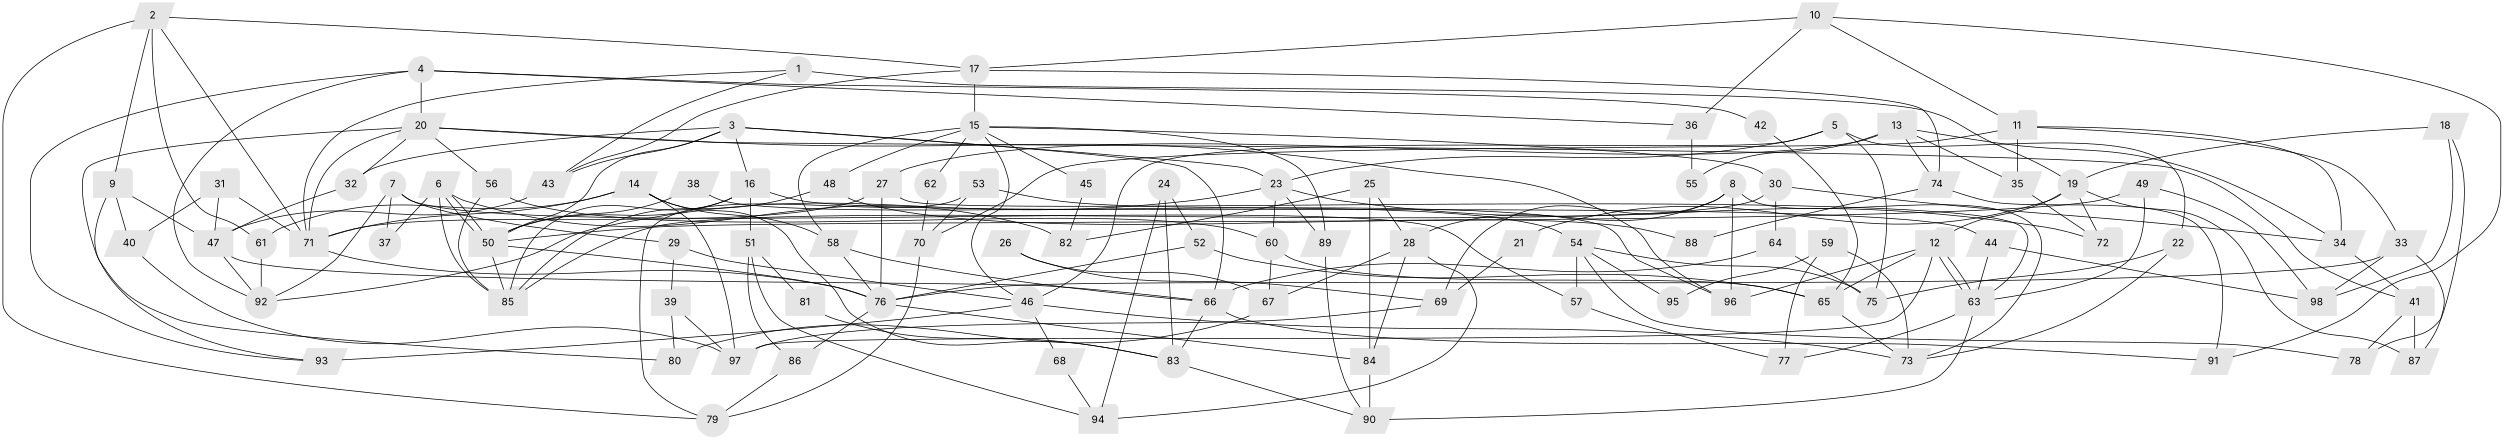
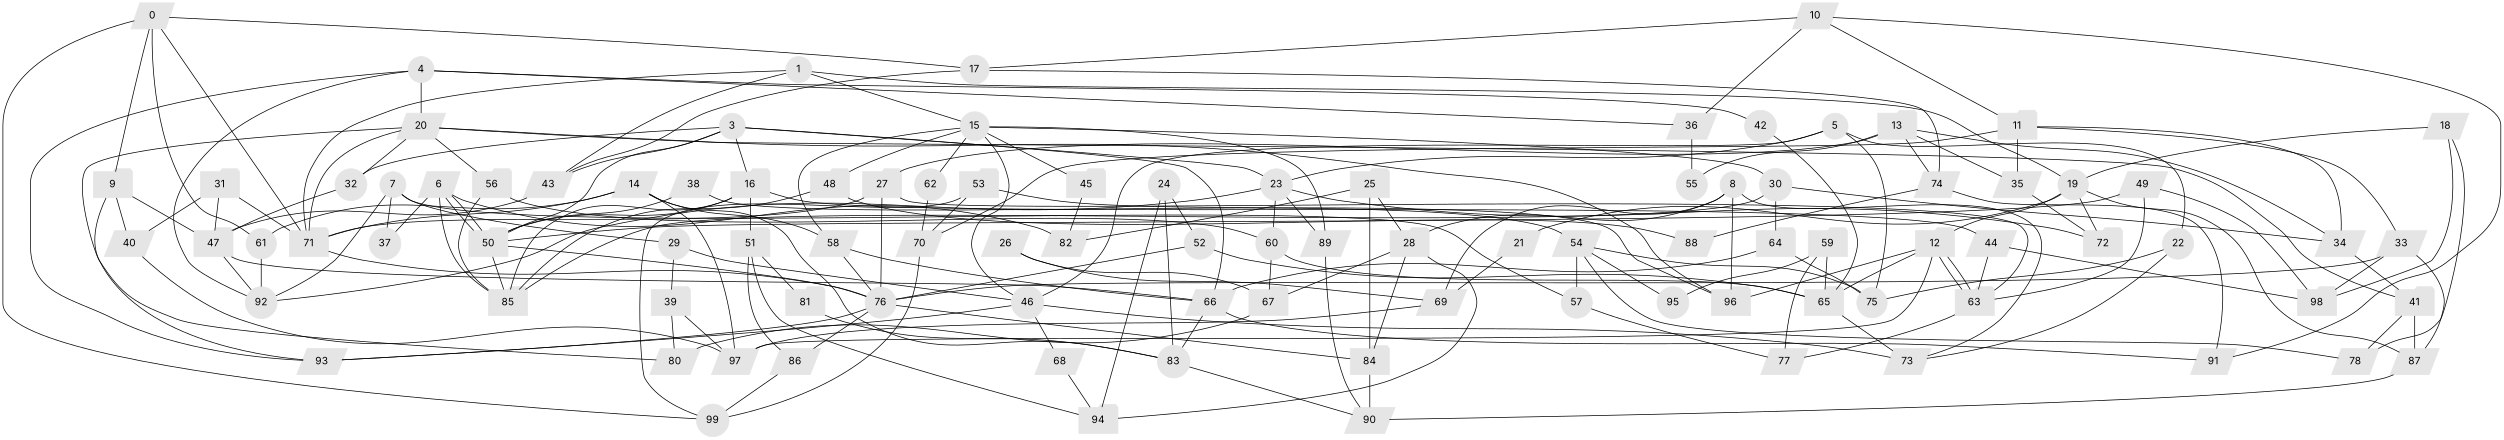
(153, 16) -> (153, 16)
(975, 99) -> (886, 98)
(1895, 289) -> (1826, 267)
none -> (605, 343)
(1701, 408) -> (1892, 408)
(713, 420) -> (713, 420)
